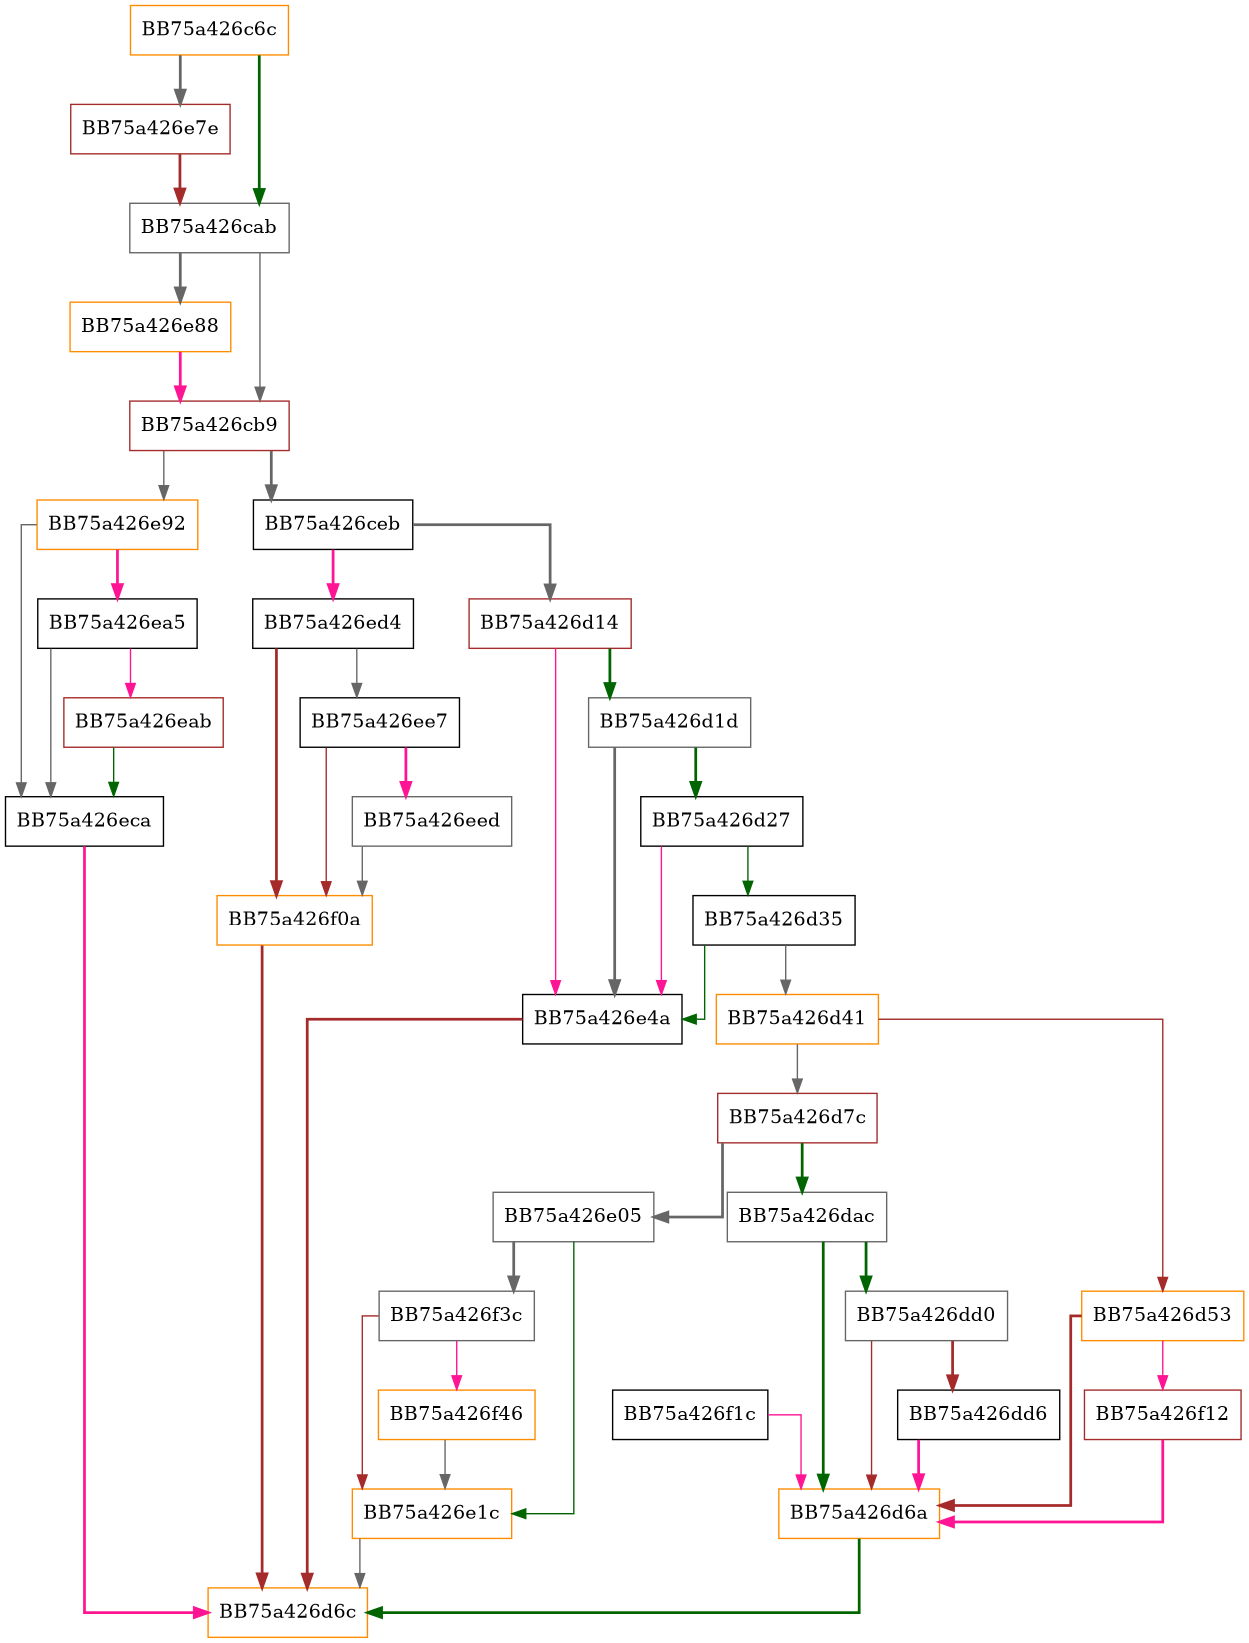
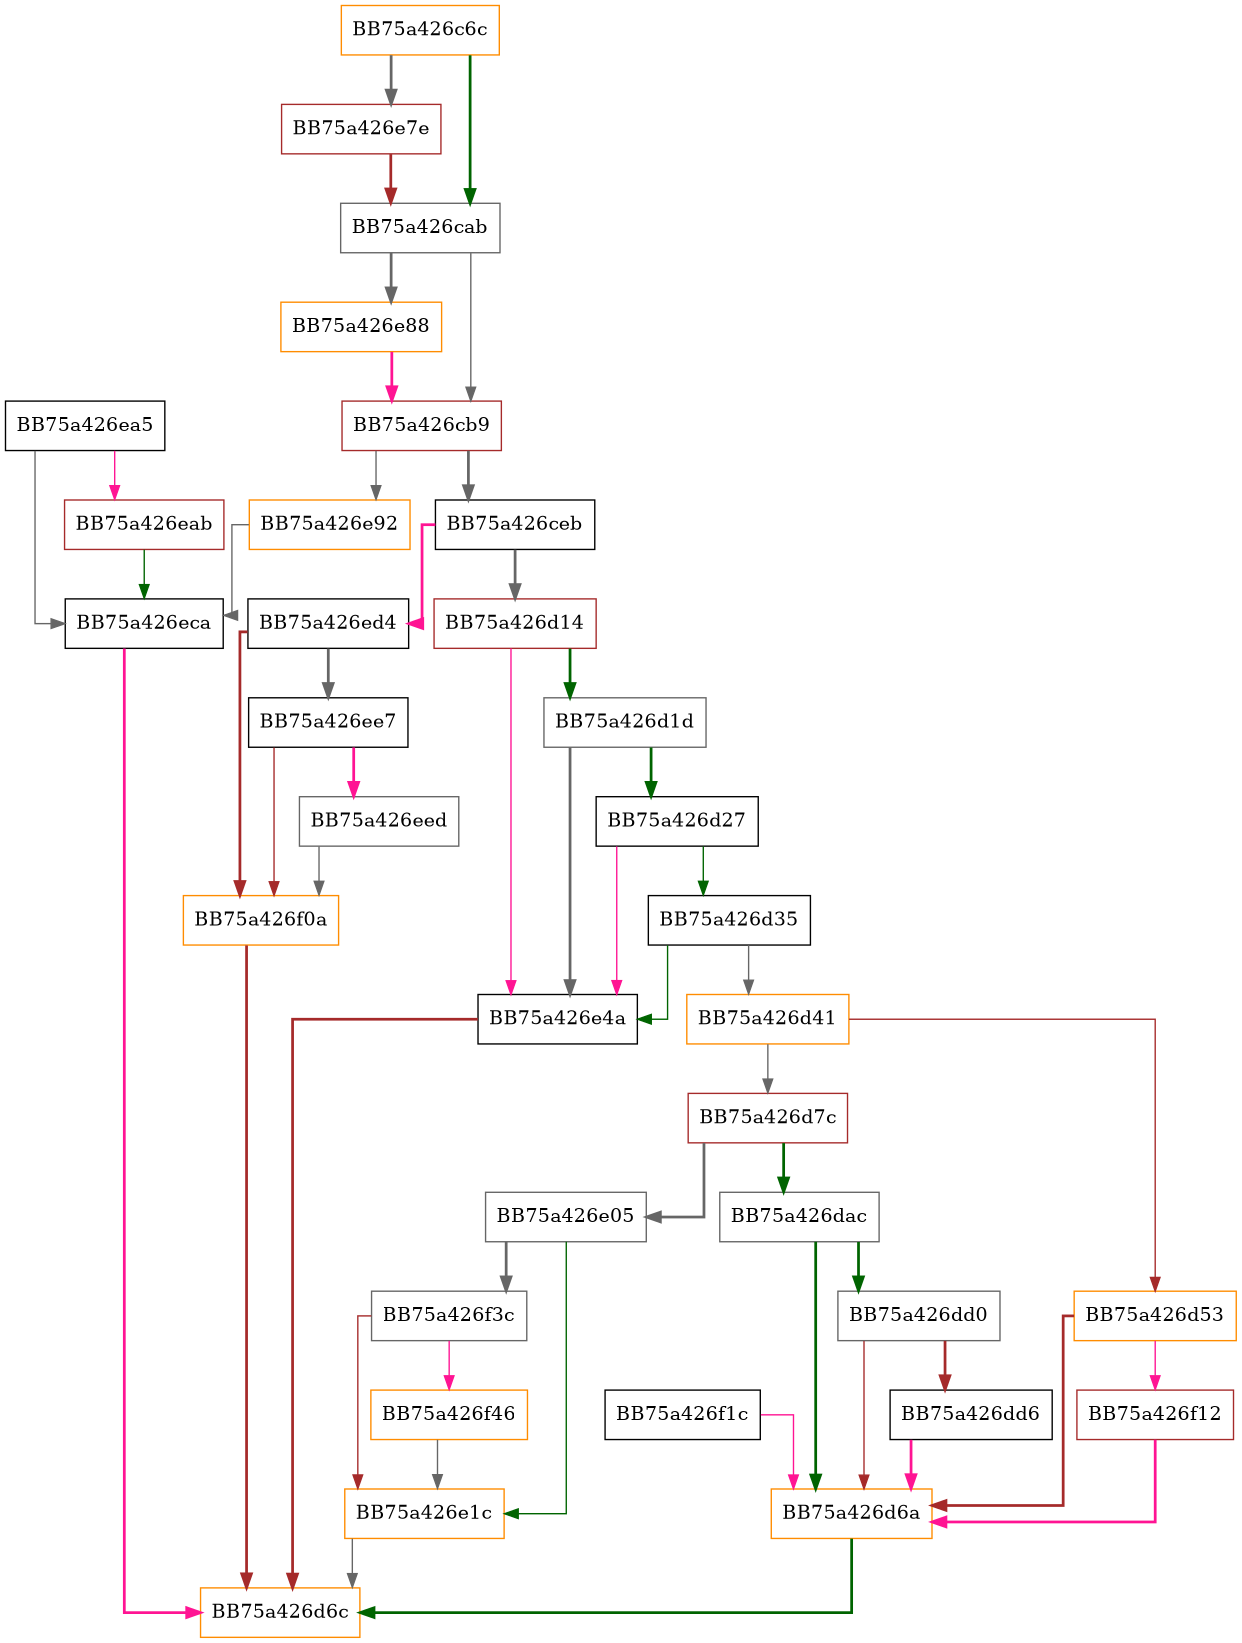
(117, 567) -> none
(357, 666) -> (328, 666)
